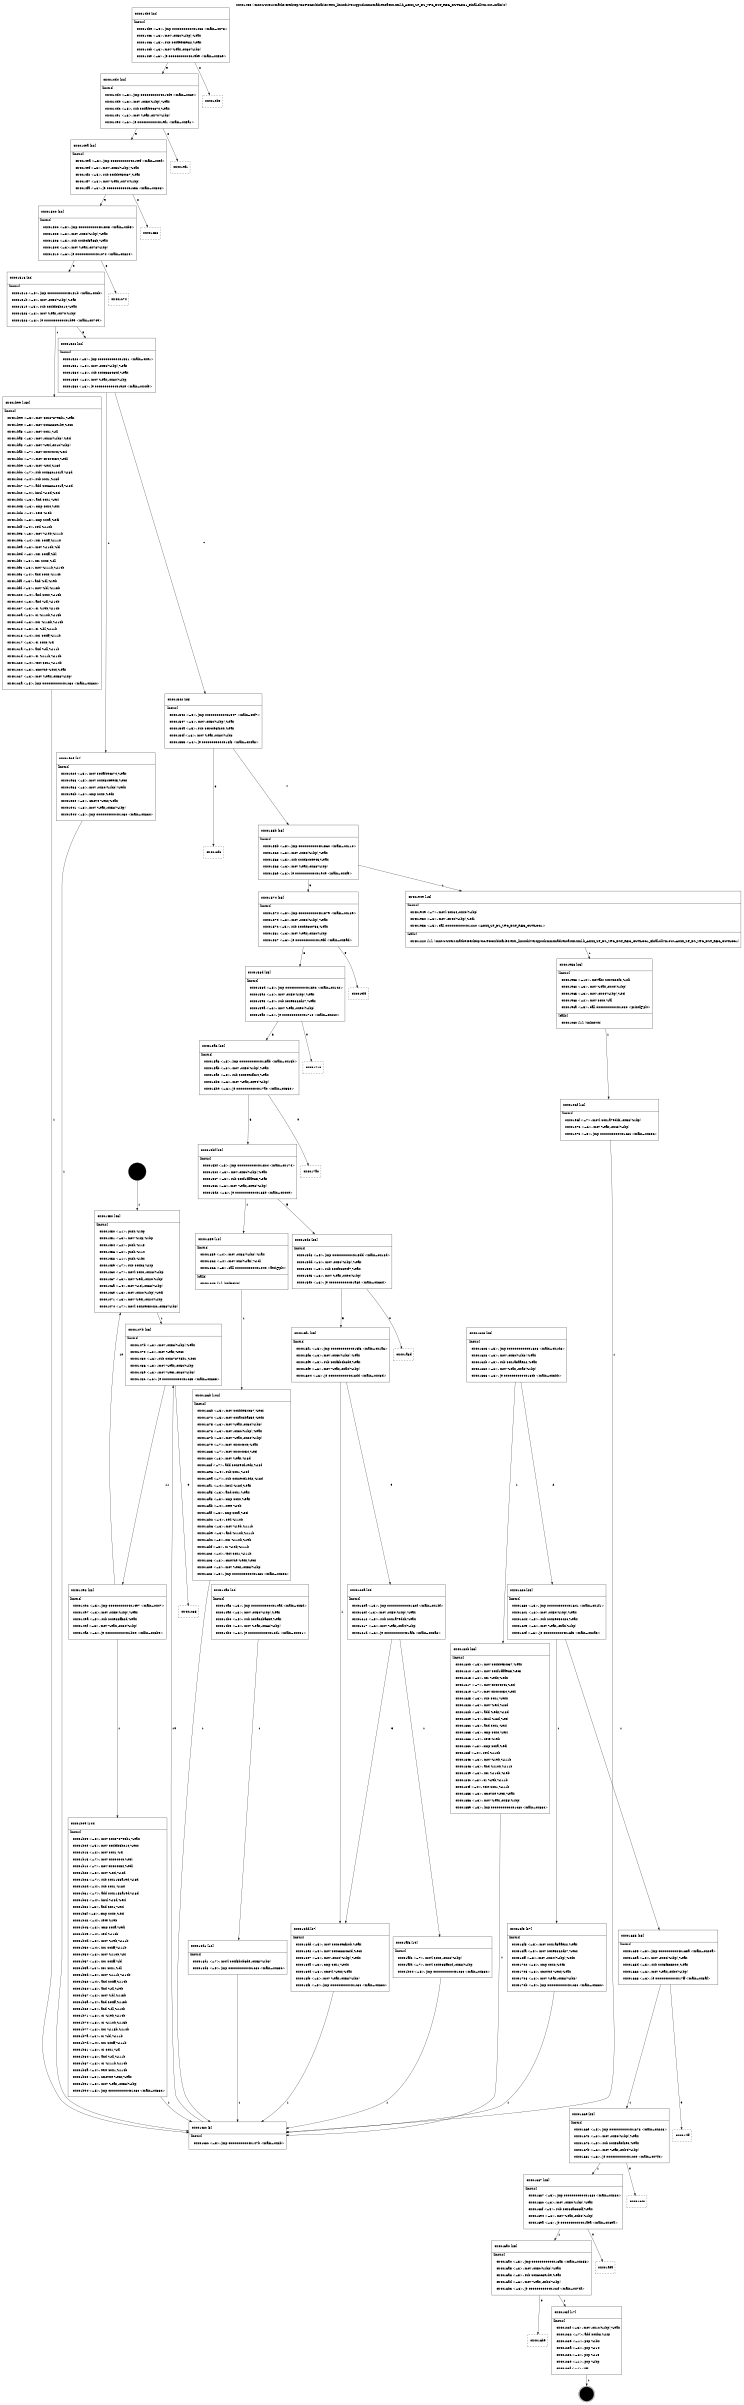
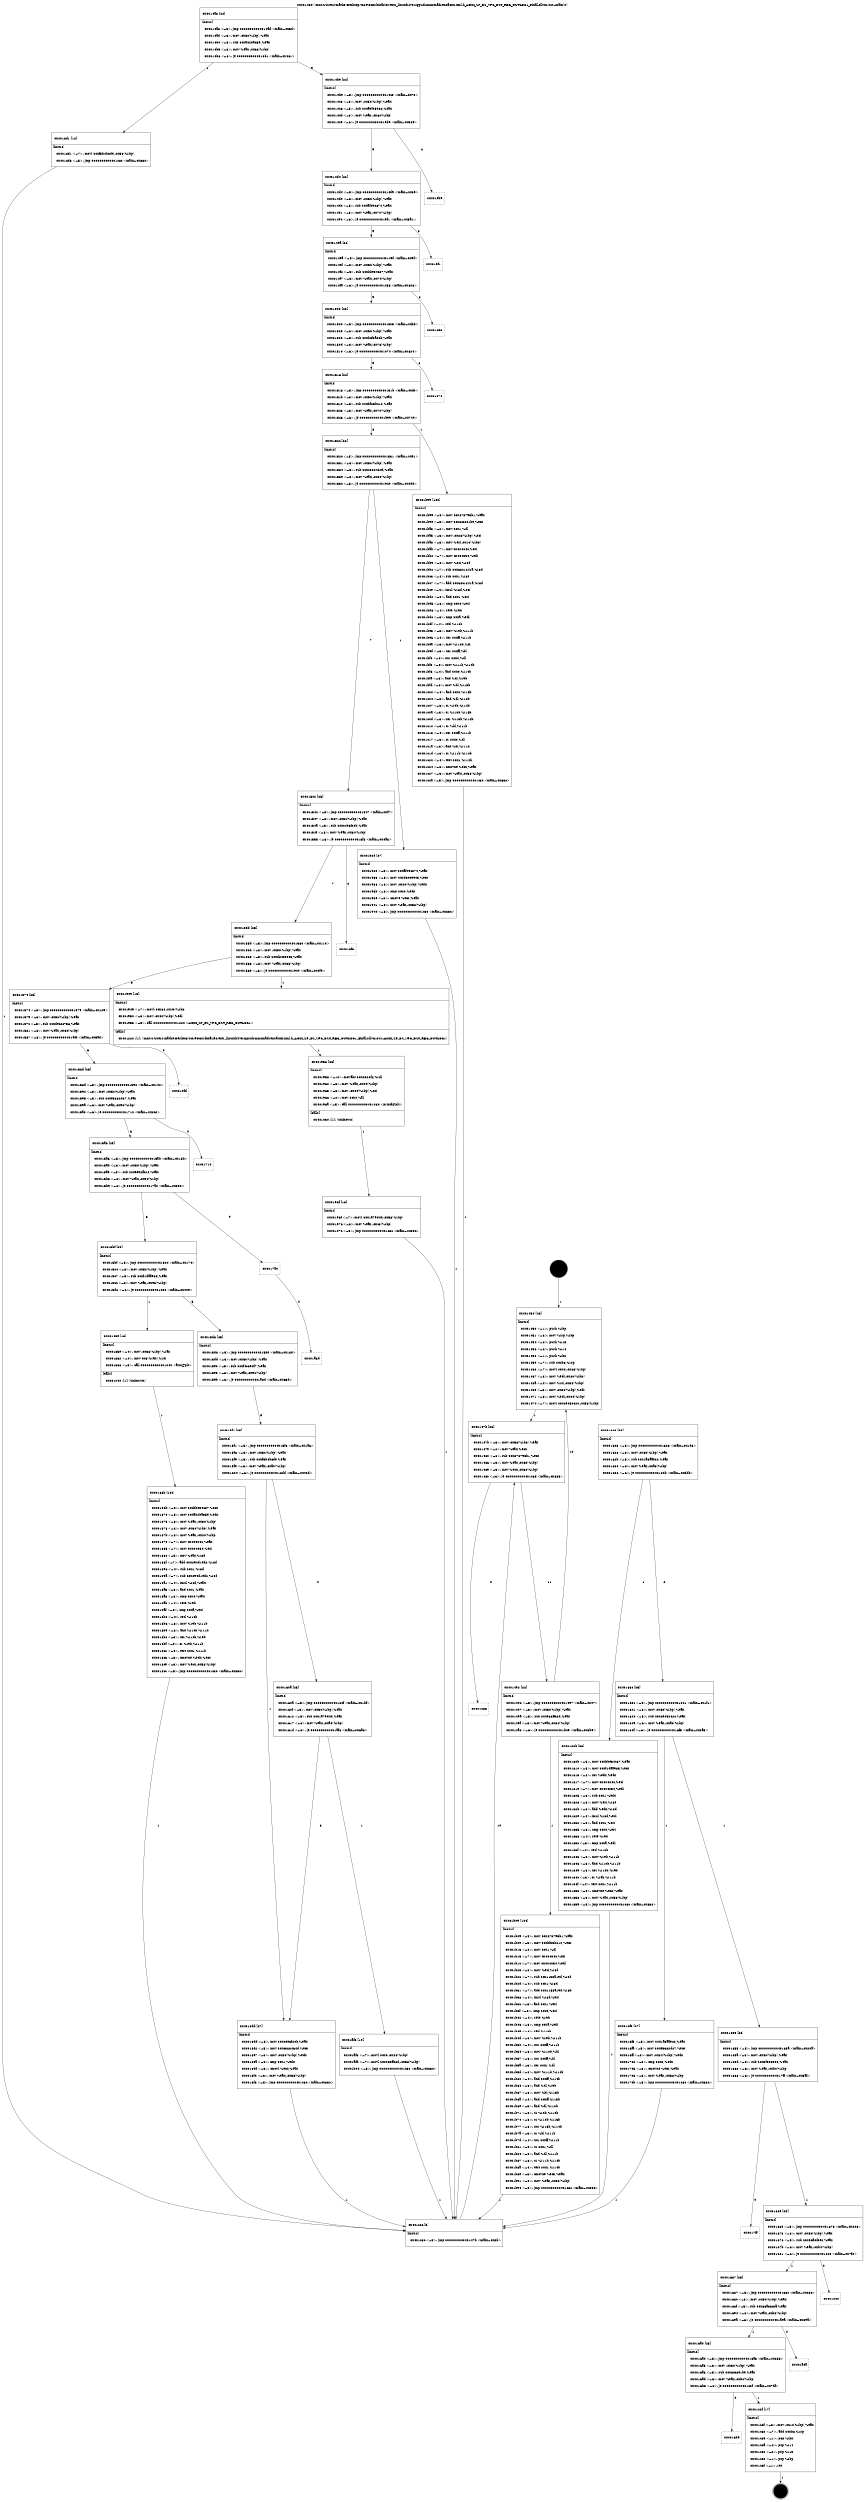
none -> (309, 68)
(387, 1316) -> (300, 1309)
